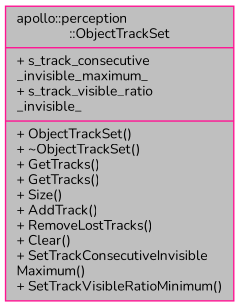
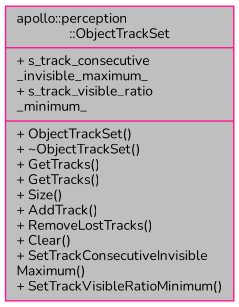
(50, 107) -> (53, 107)
